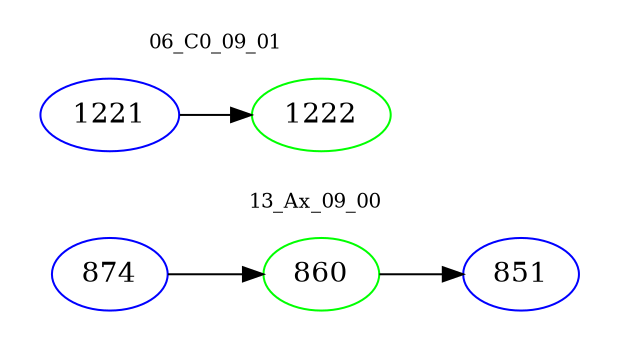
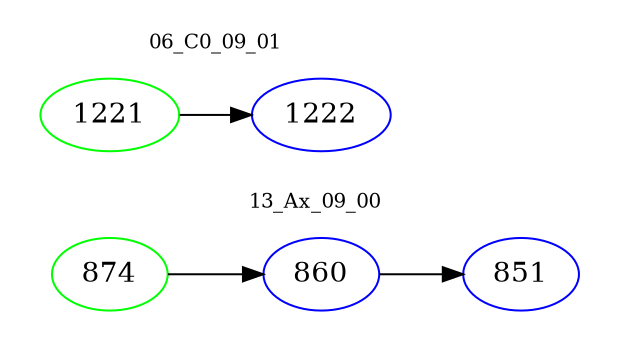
(110, 115) -> (110, 115)
(321, 115) -> (321, 115)
(110, 274) -> (110, 274)
(321, 274) -> (321, 274)
